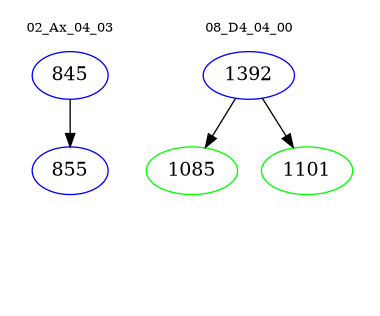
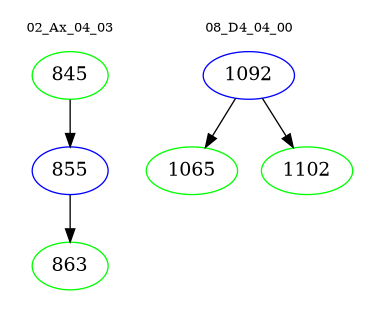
(70, 75) -> (70, 75)
(249, 75) -> (249, 75)
(192, 171) -> (192, 171)
(307, 171) -> (307, 171)
none -> (70, 266)
